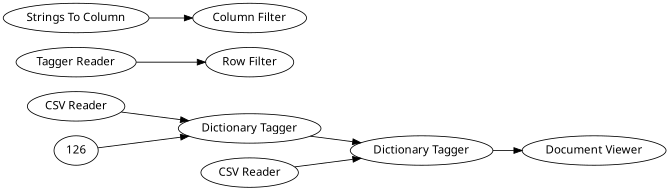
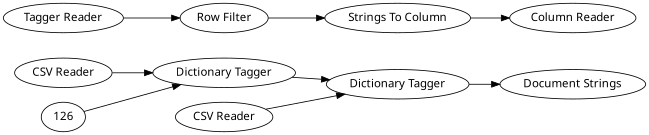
(250, 18) -> (573, 18)
none -> (292, 18)
(594, 151) -> (573, 84)
